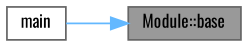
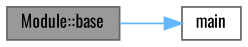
(88, 23) -> (142, 23)
